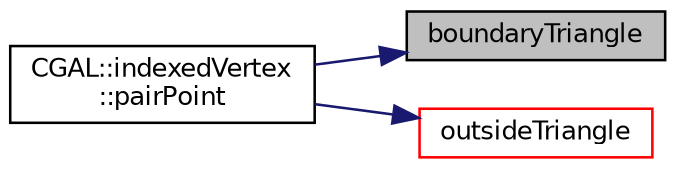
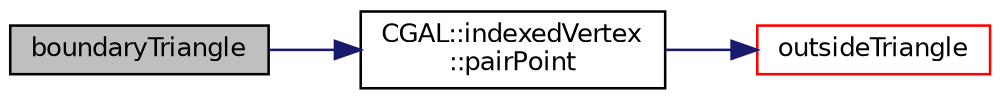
(347, 60) -> (302, 50)
